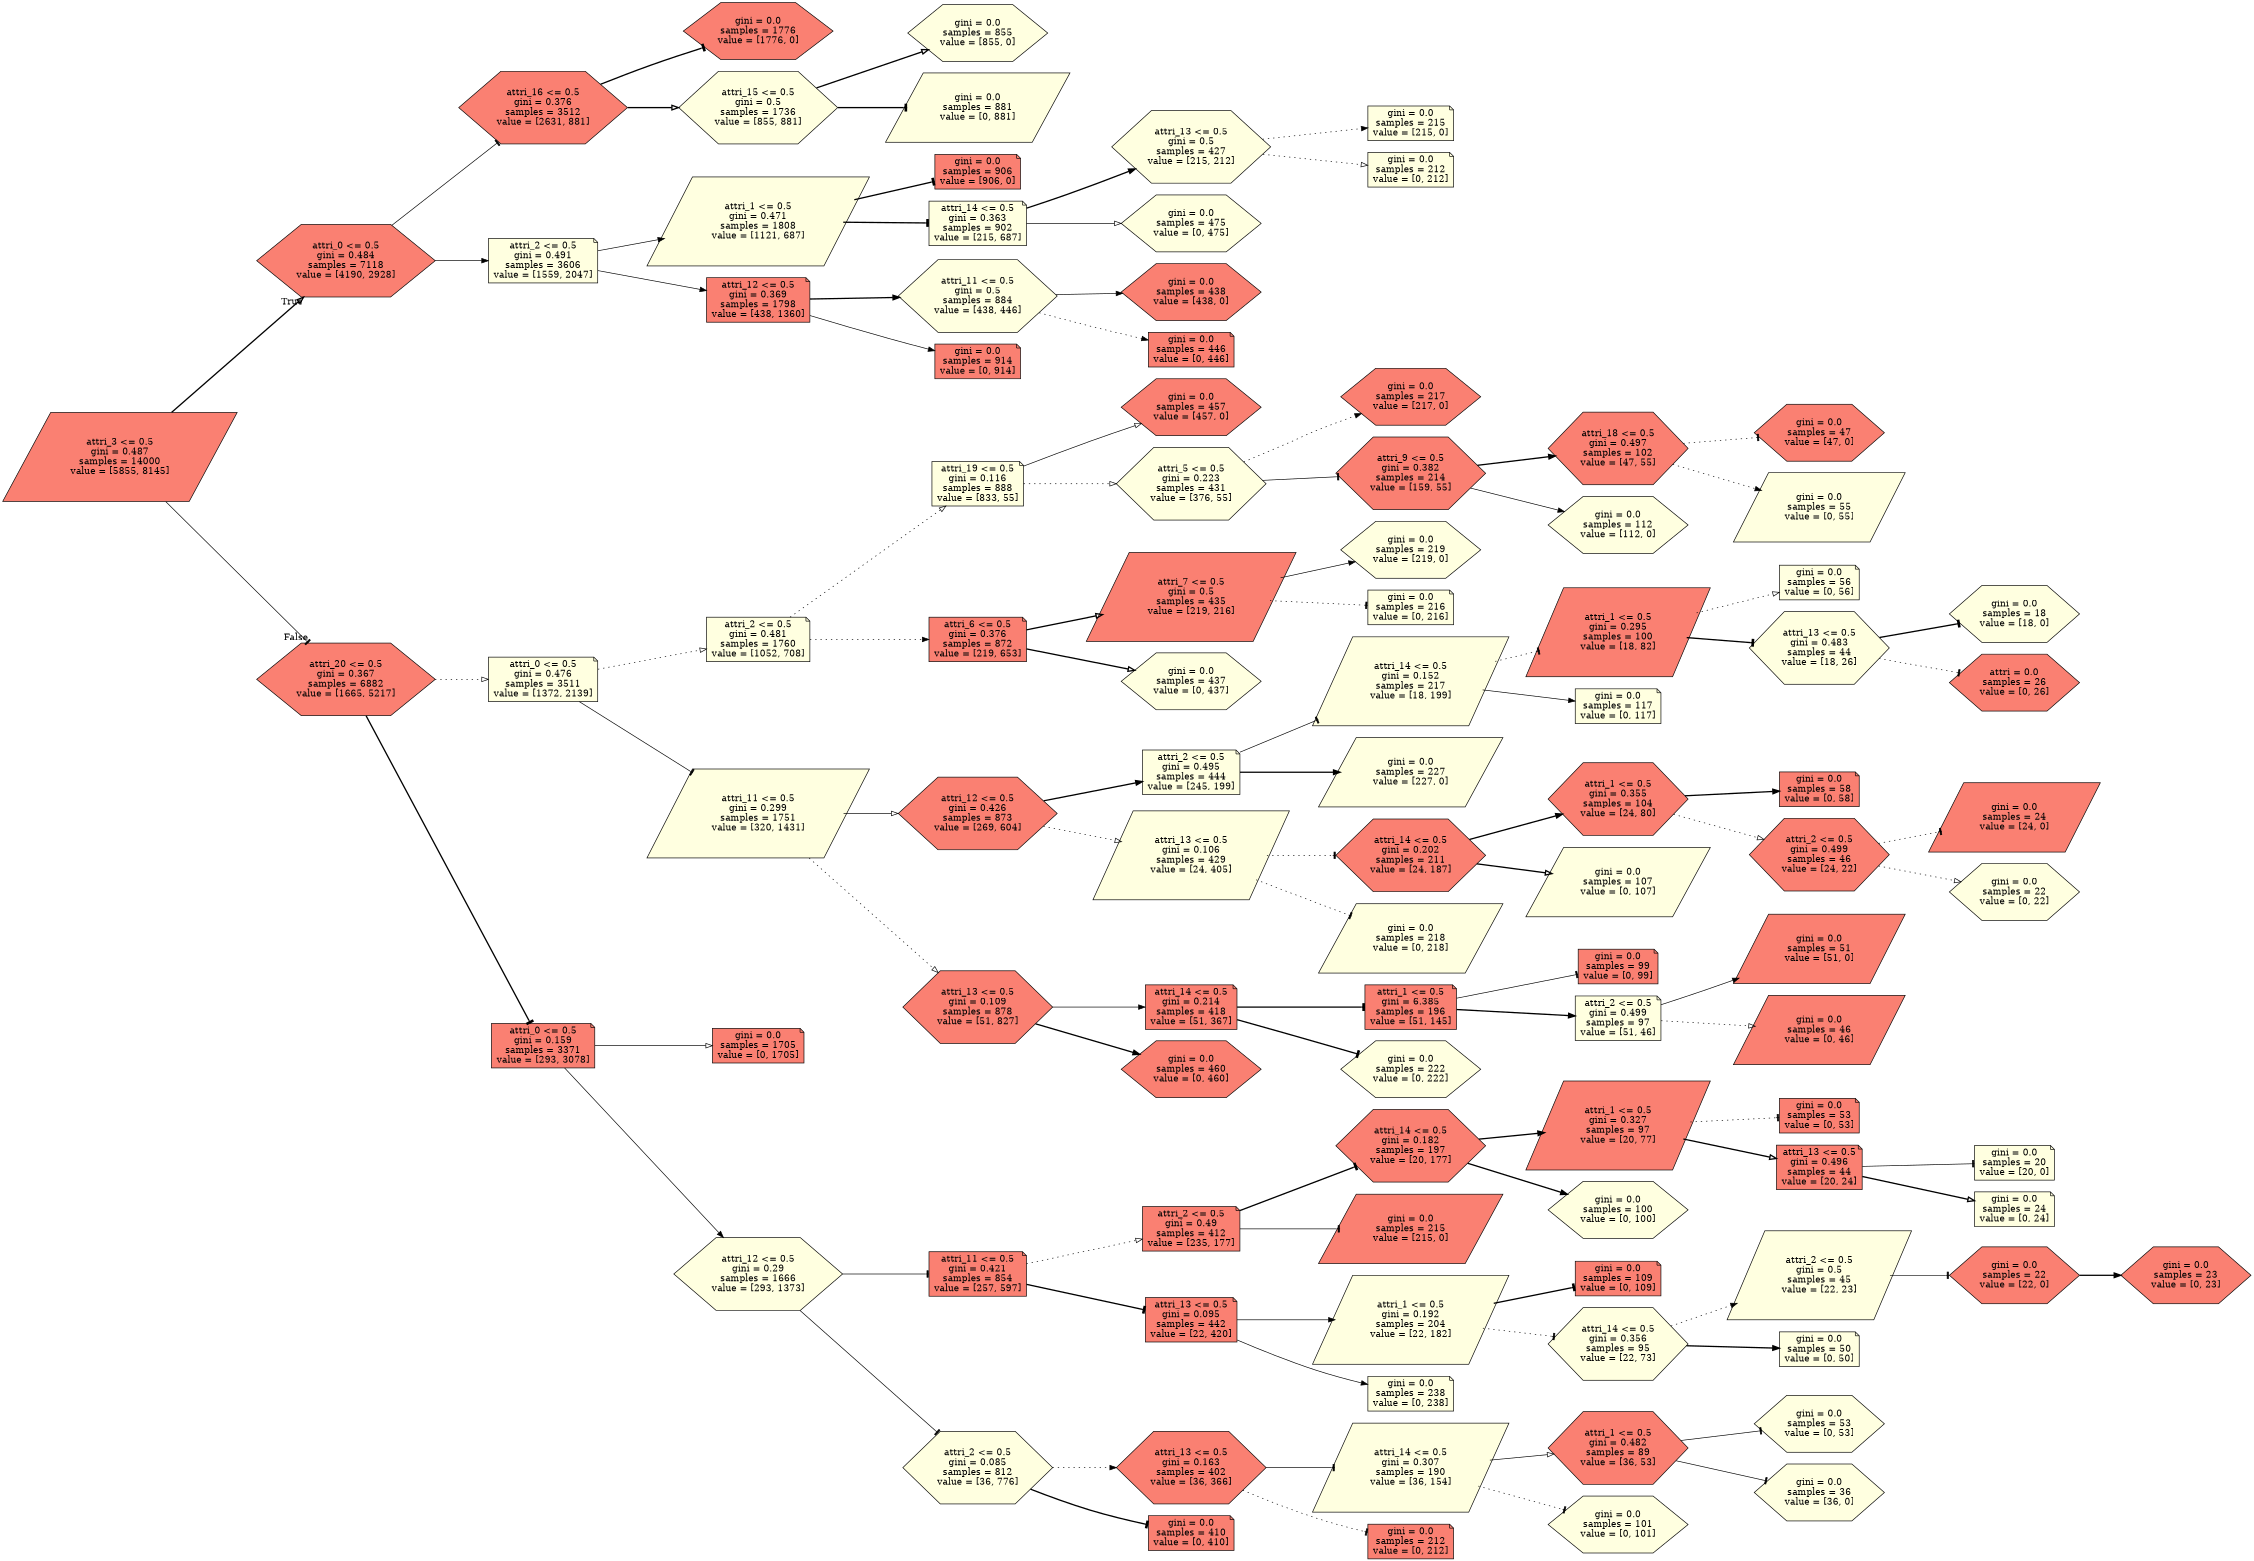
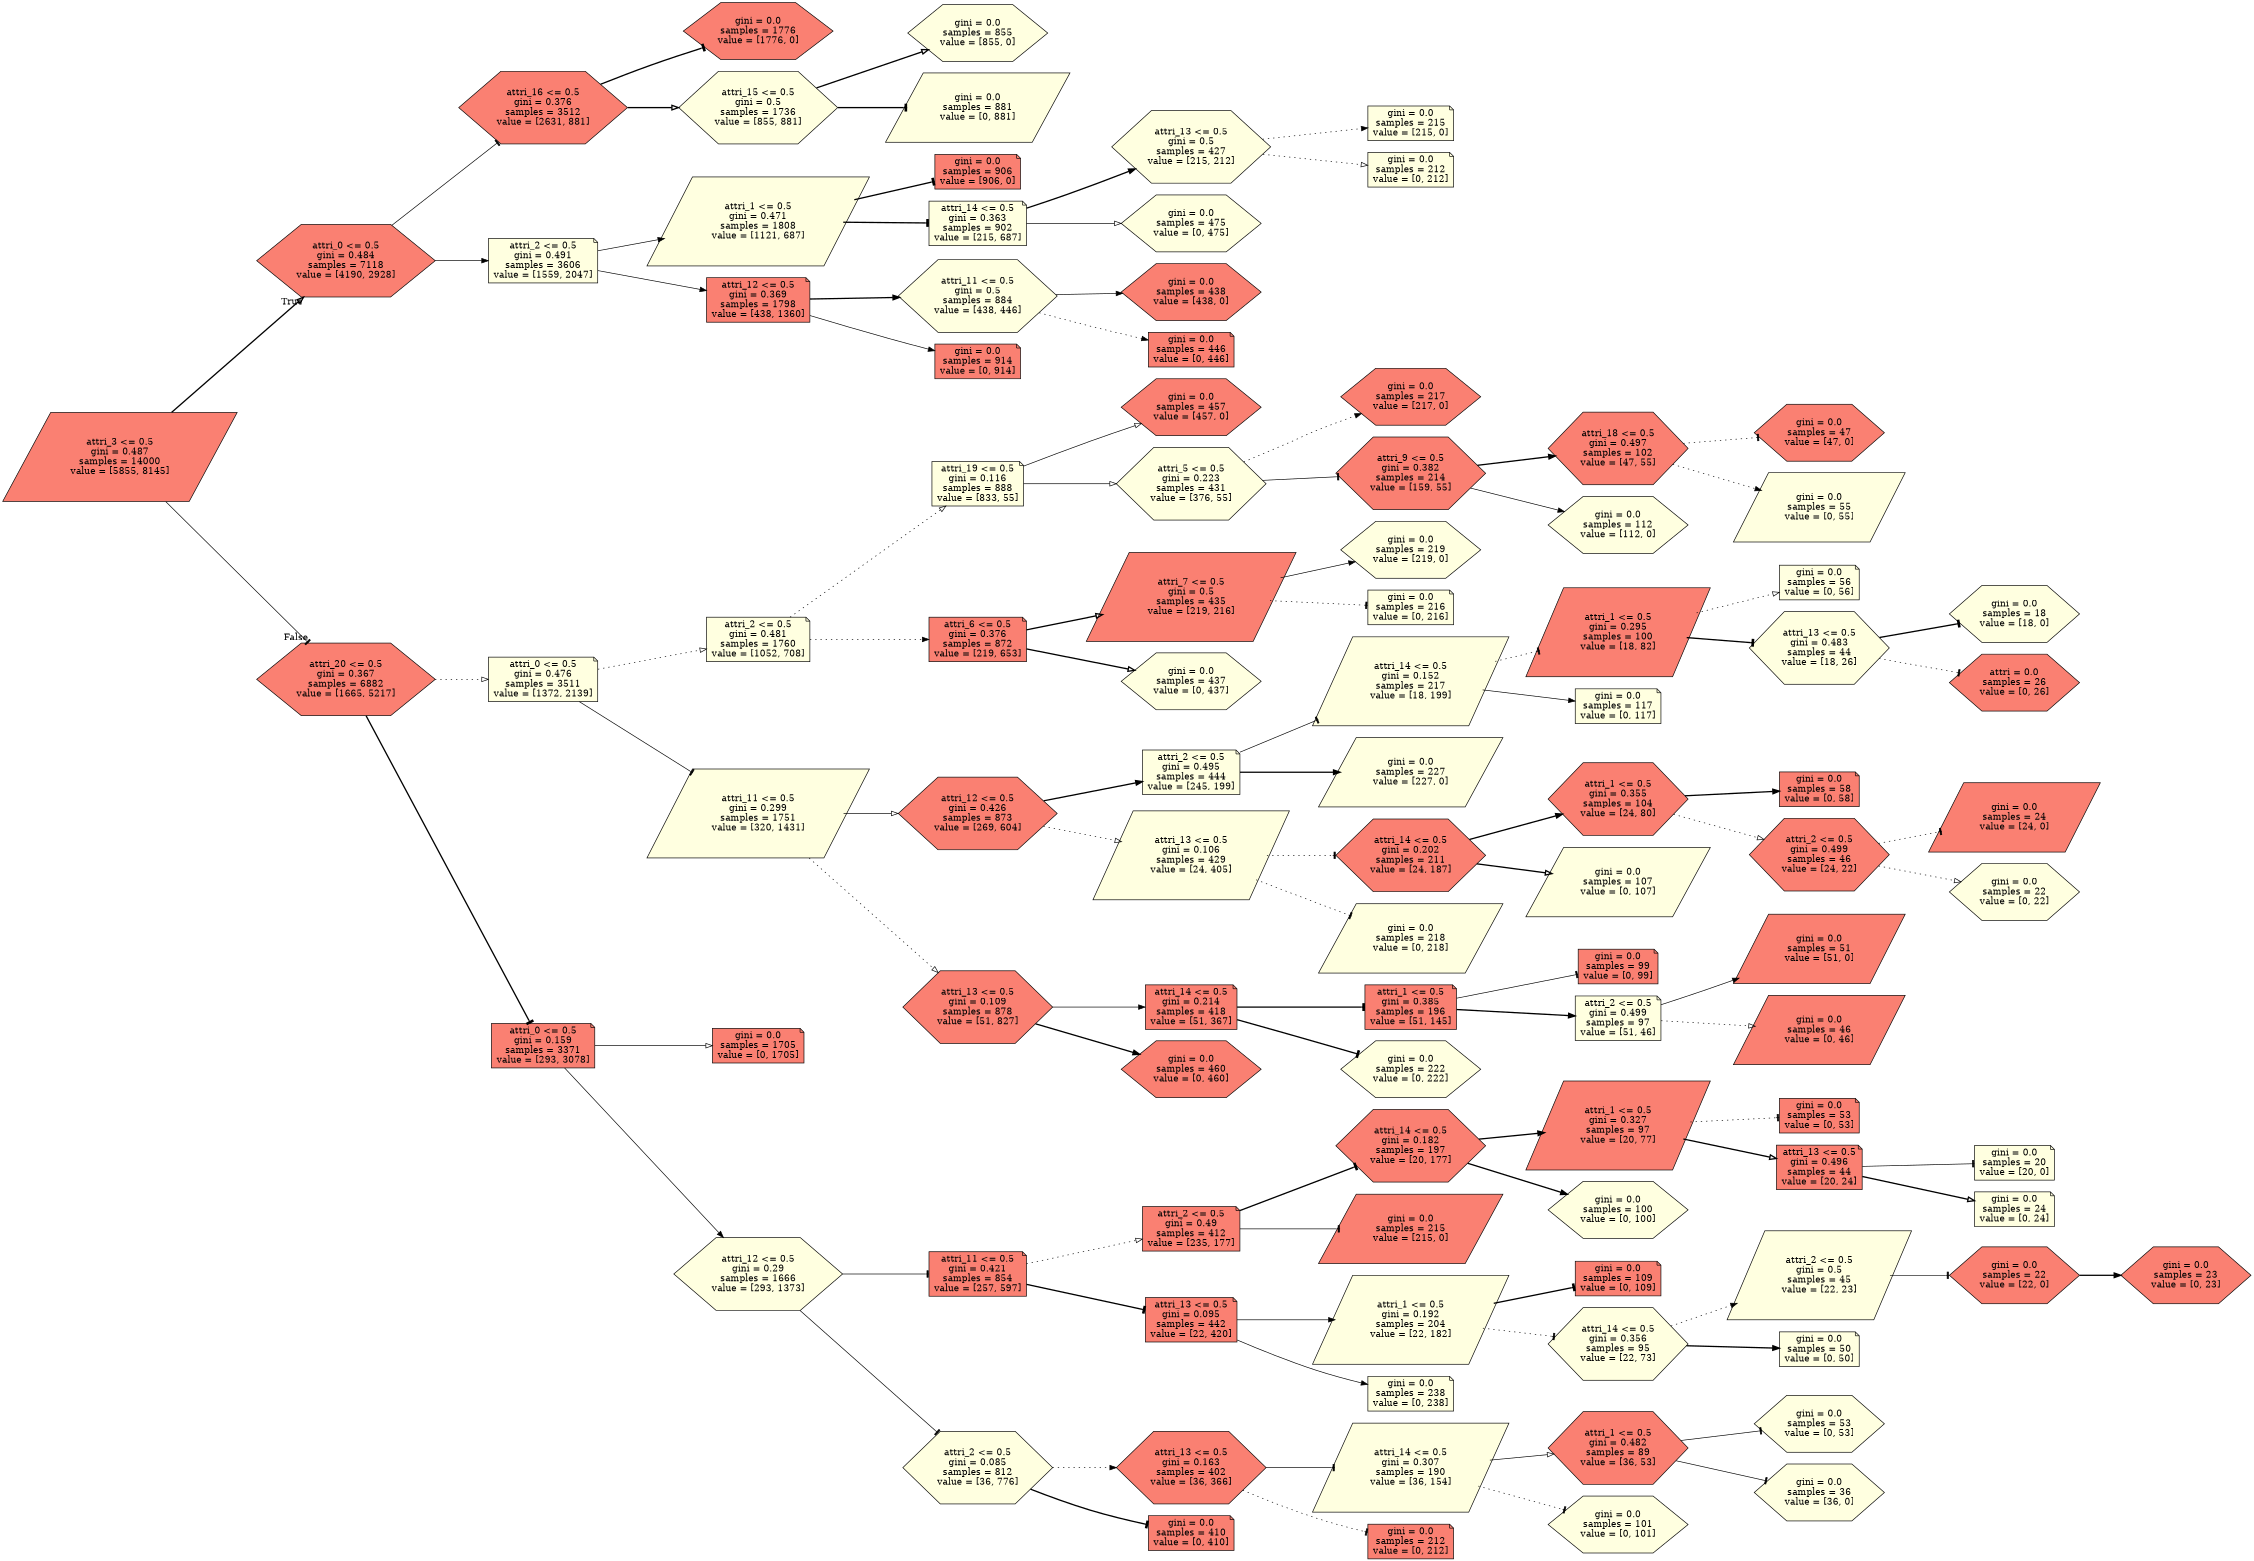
(1067, 484) -> (1067, 484)
(1411, 1007) -> (1411, 1007)
